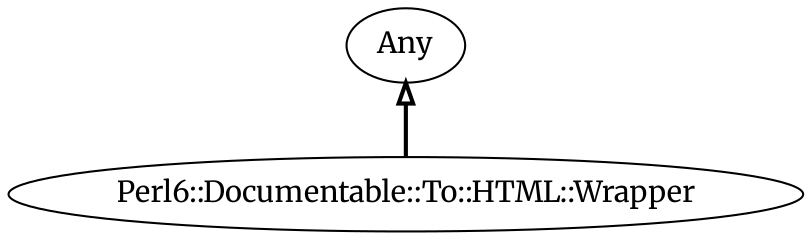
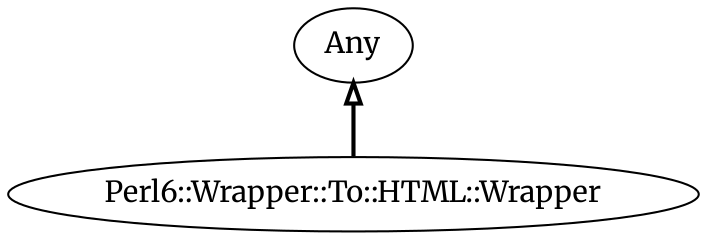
(406, 194) -> (353, 194)
